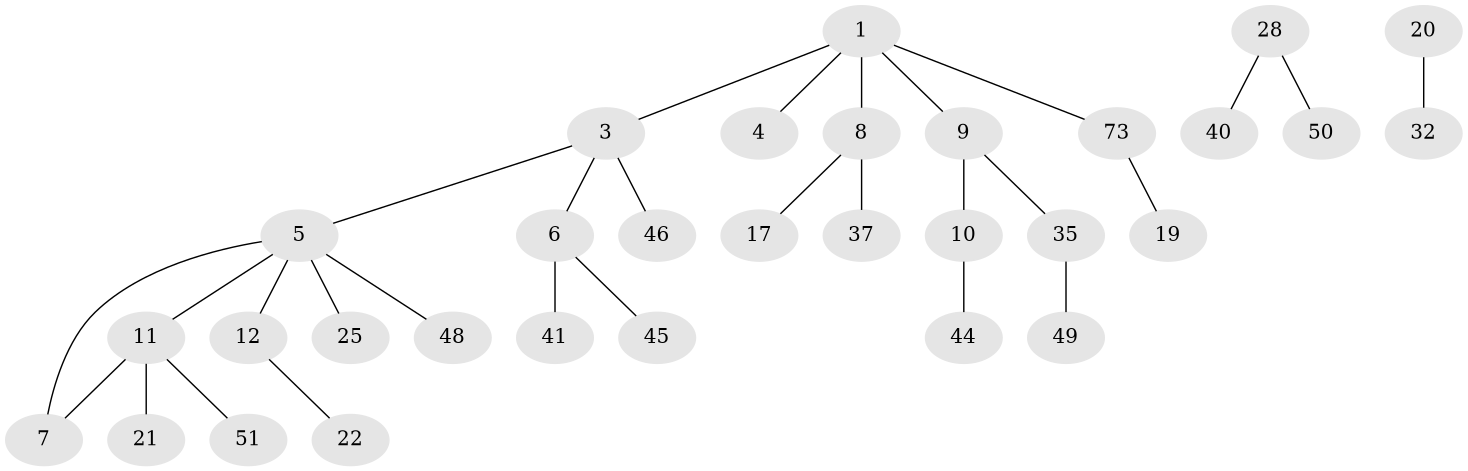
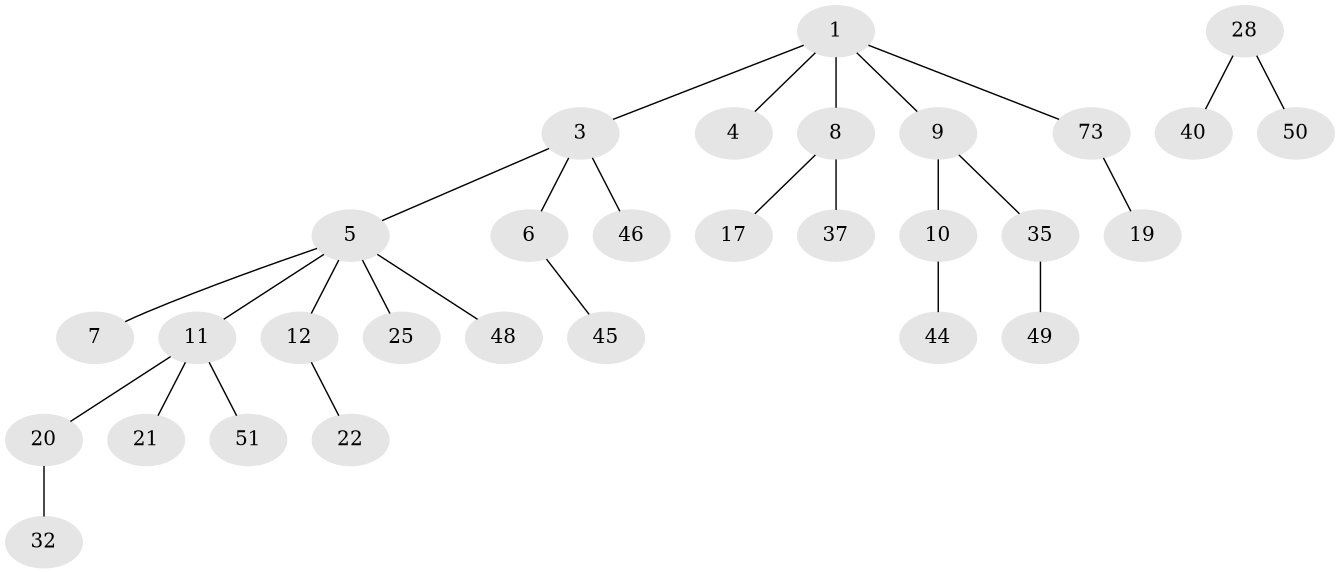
(555, 338) -> none
(95, 389) -> (121, 389)
